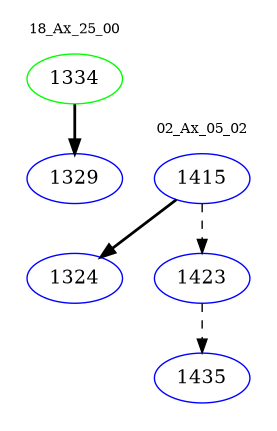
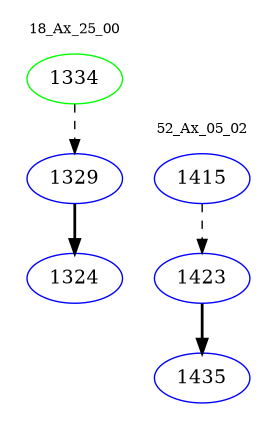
(75, 122) -> (75, 122)
(202, 129) -> (202, 129)
(152, 218) -> (75, 222)
(202, 321) -> (202, 321)
